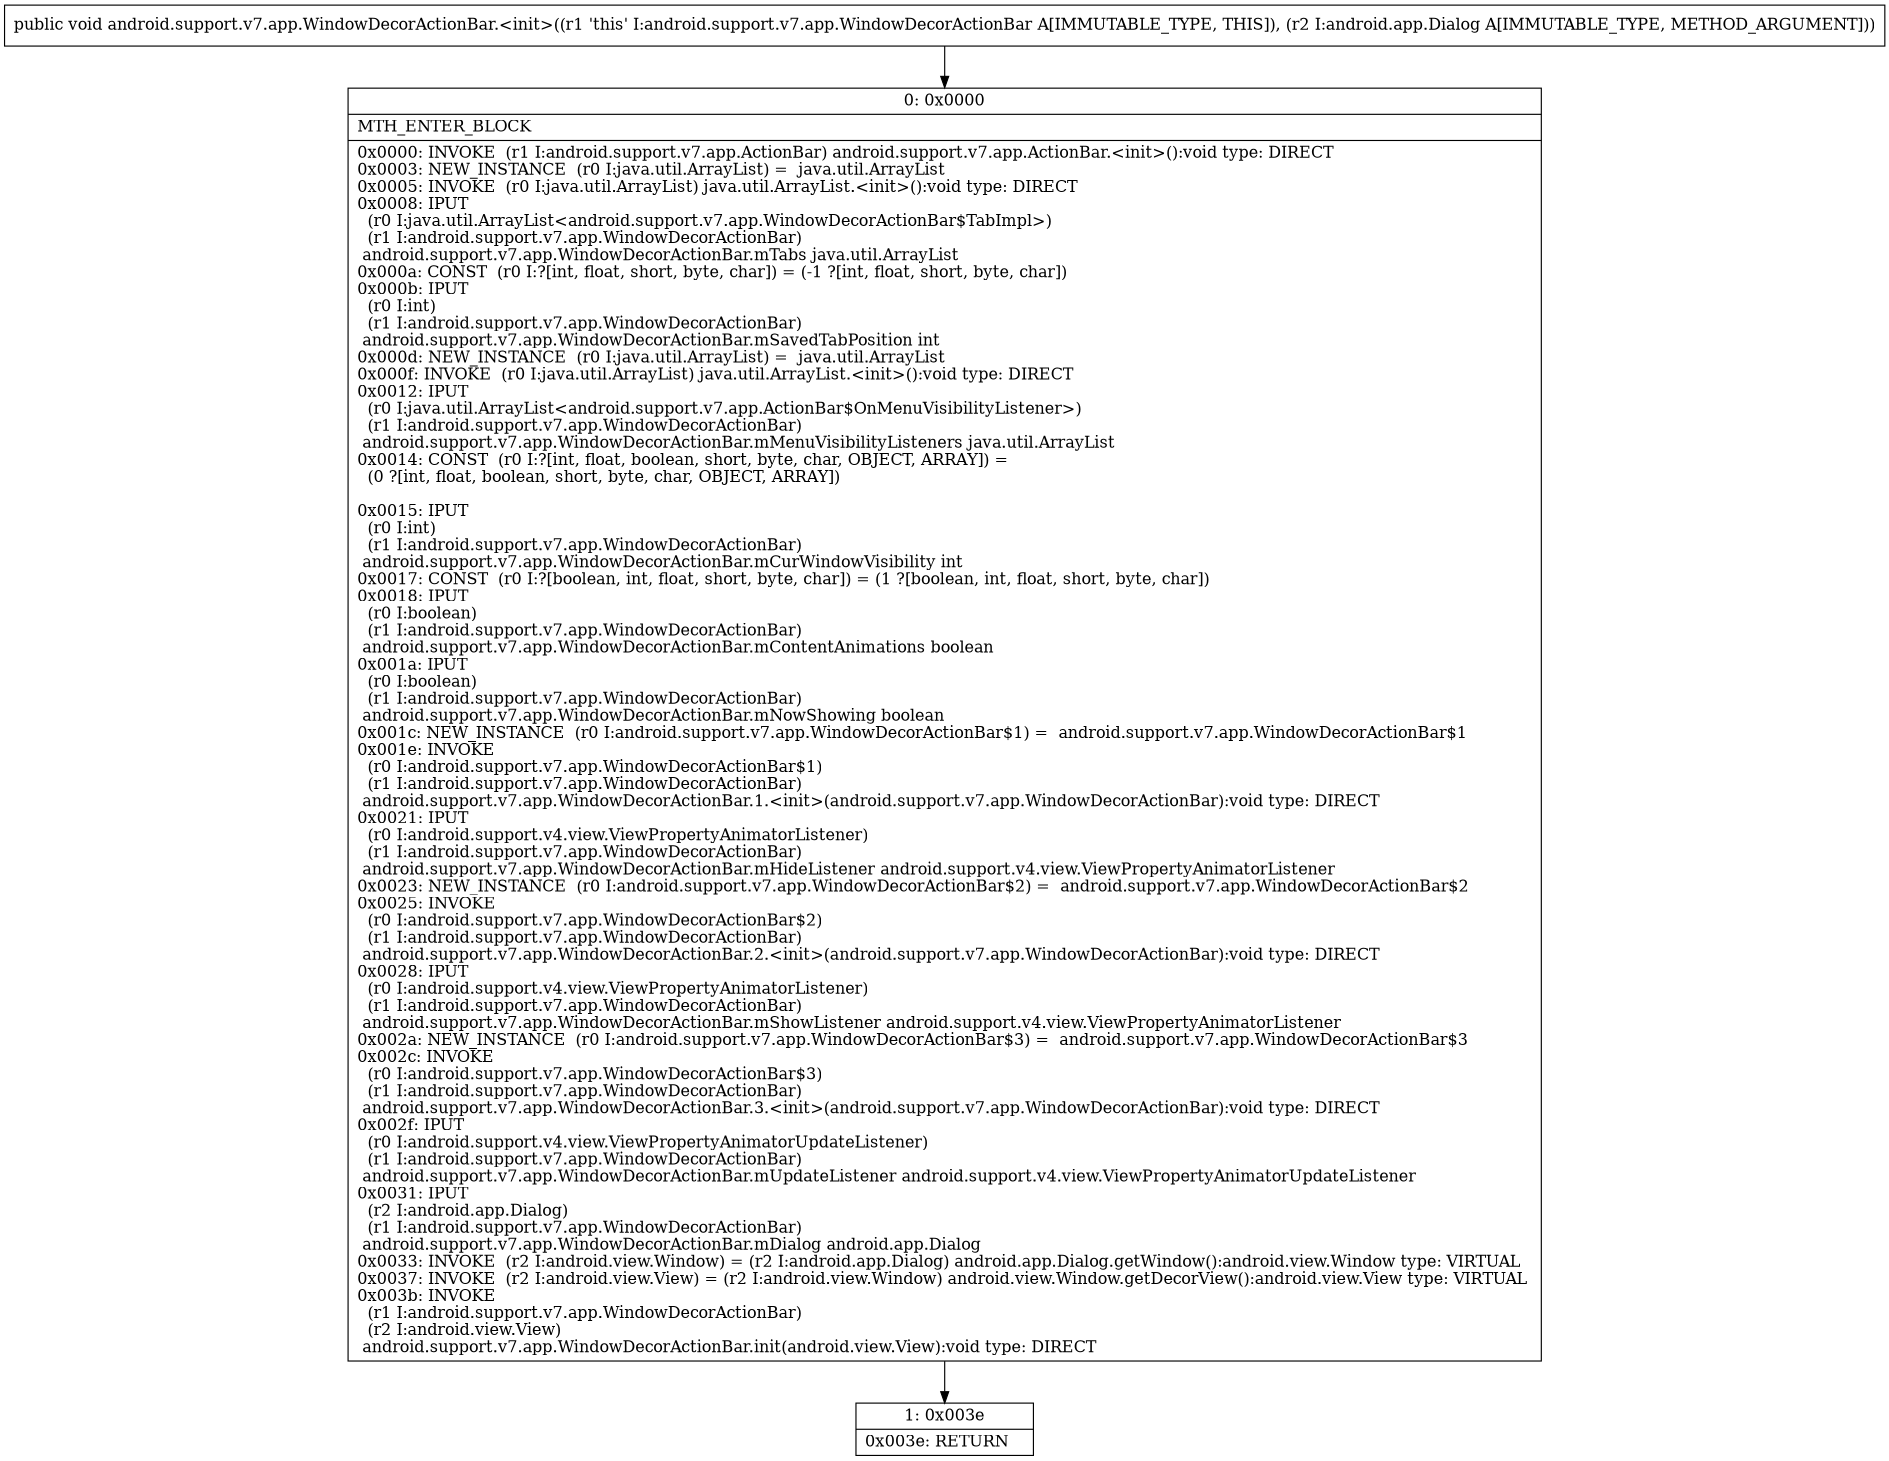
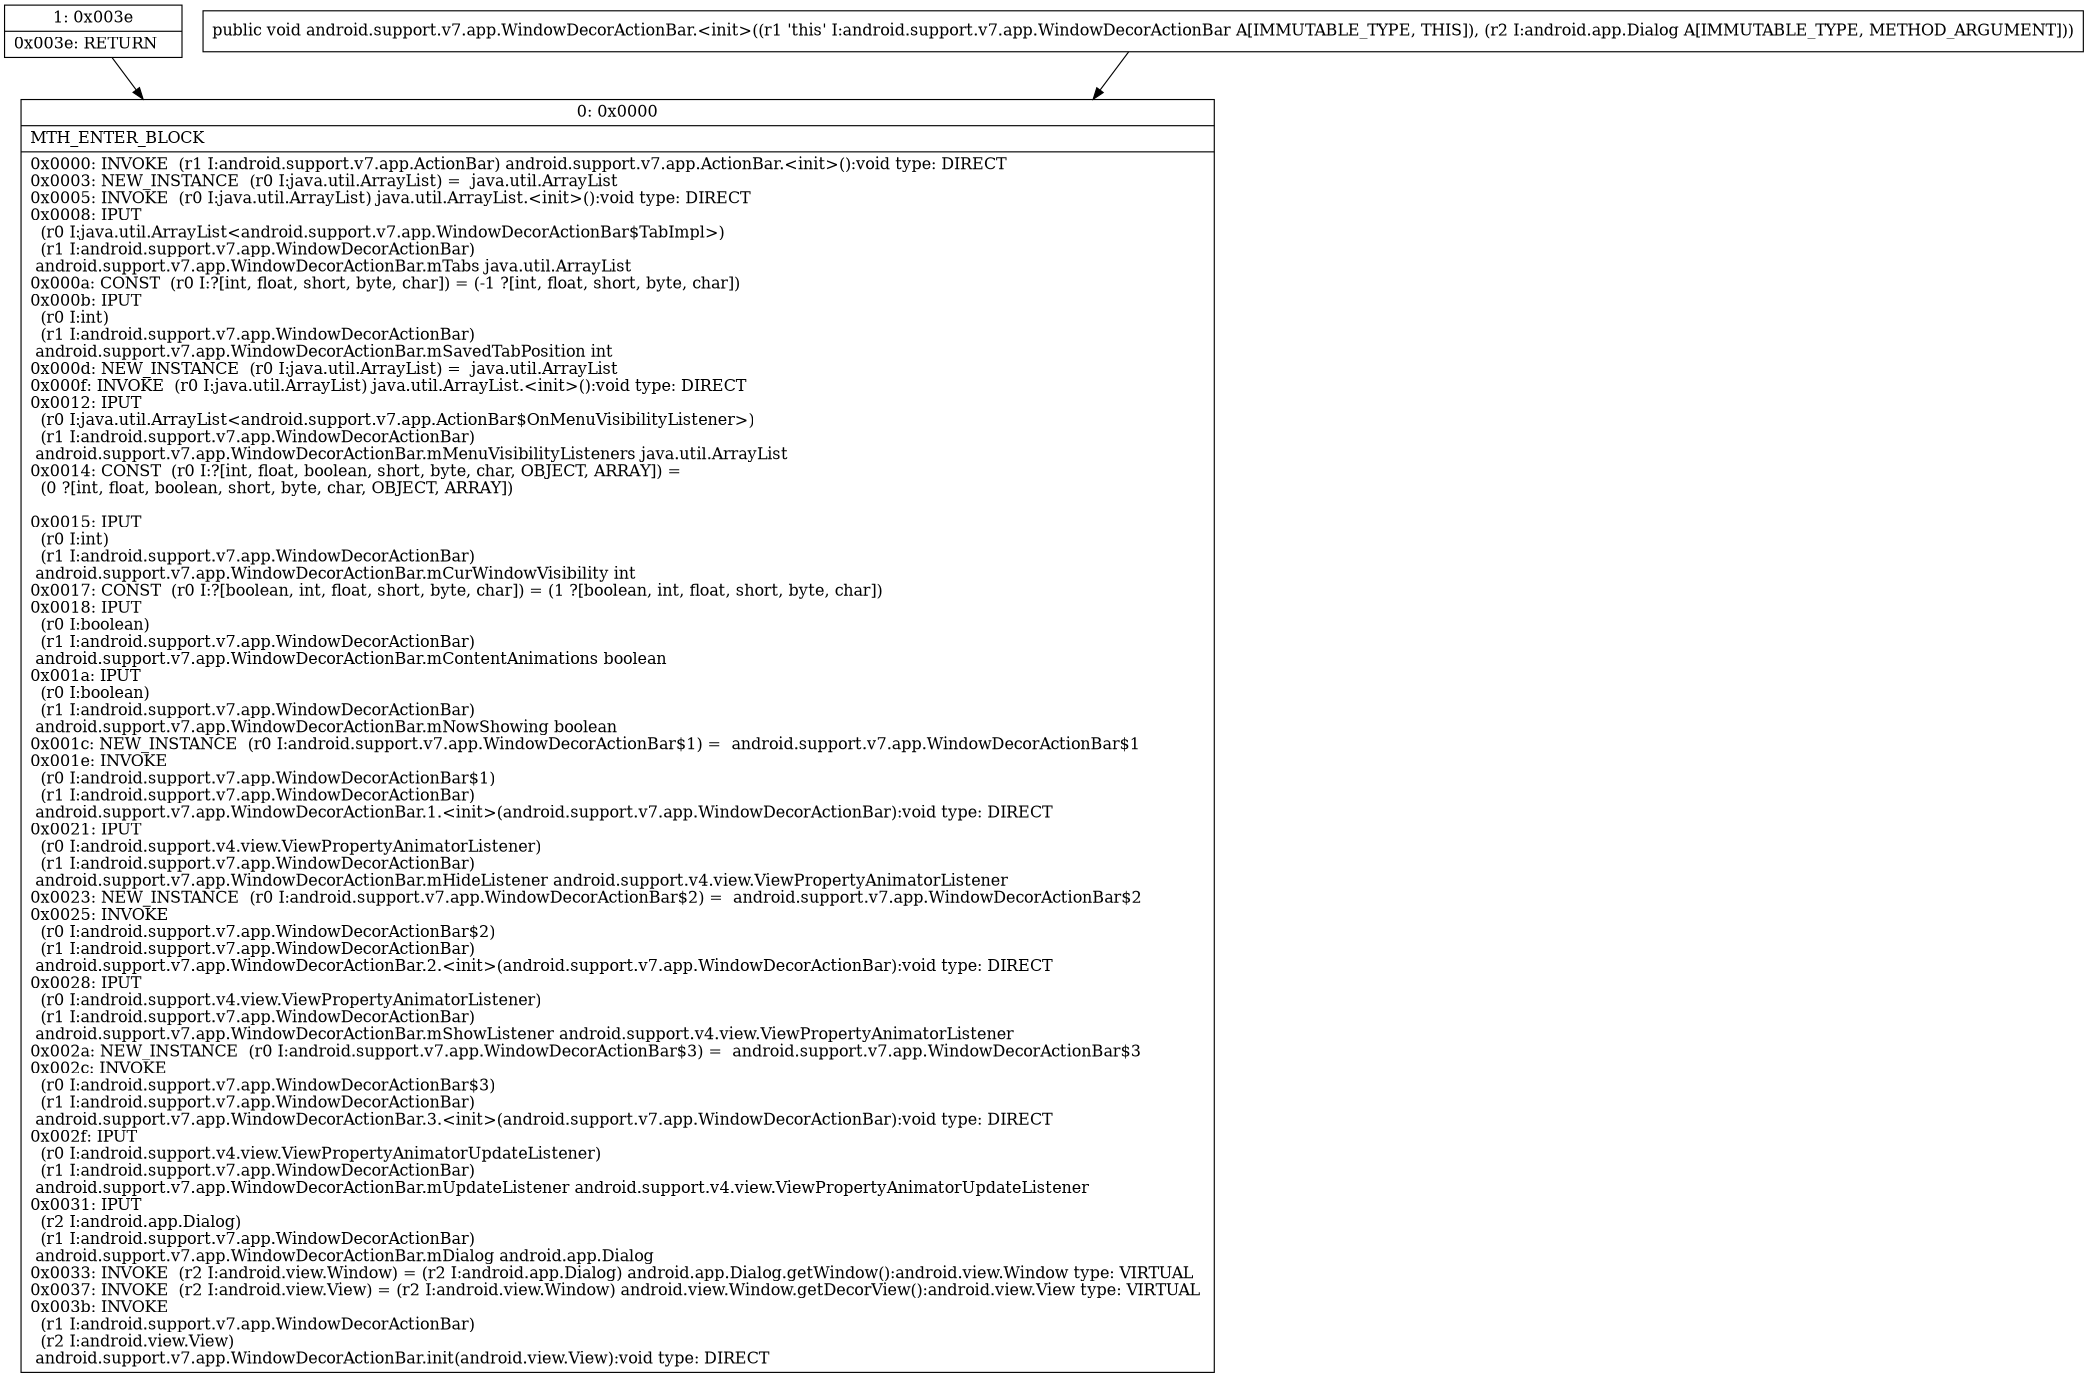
(945, 1376) -> (124, 74)
